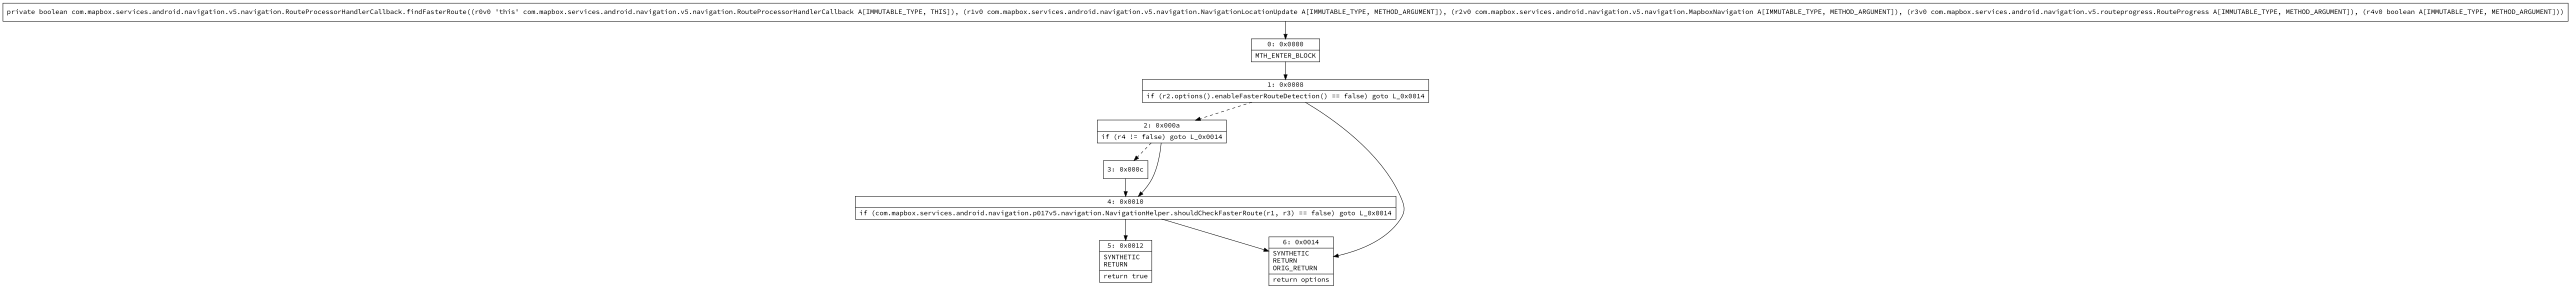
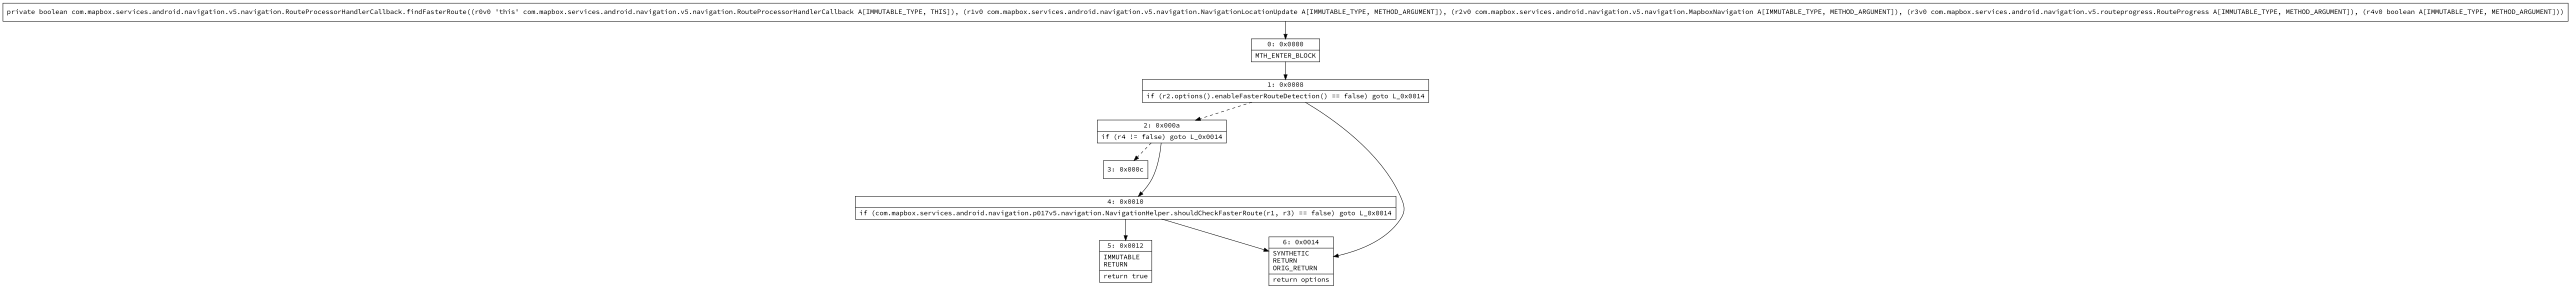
(1126, 185) -> none
(1122, 257) -> (1122, 257)
